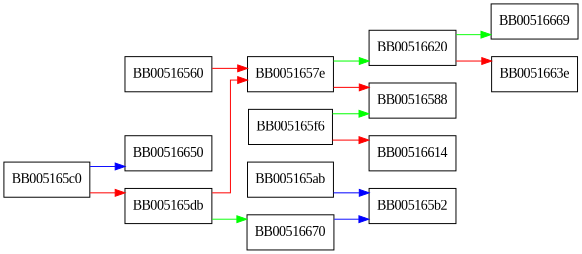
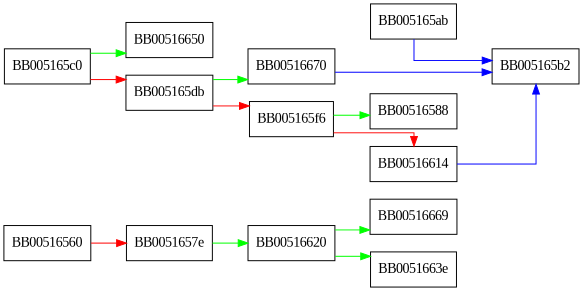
(469, 61) -> (348, 256)
(346, 87) -> none
(230, 142) -> (226, 106)
none -> (532, 164)
(103, 166) -> (103, 53)
